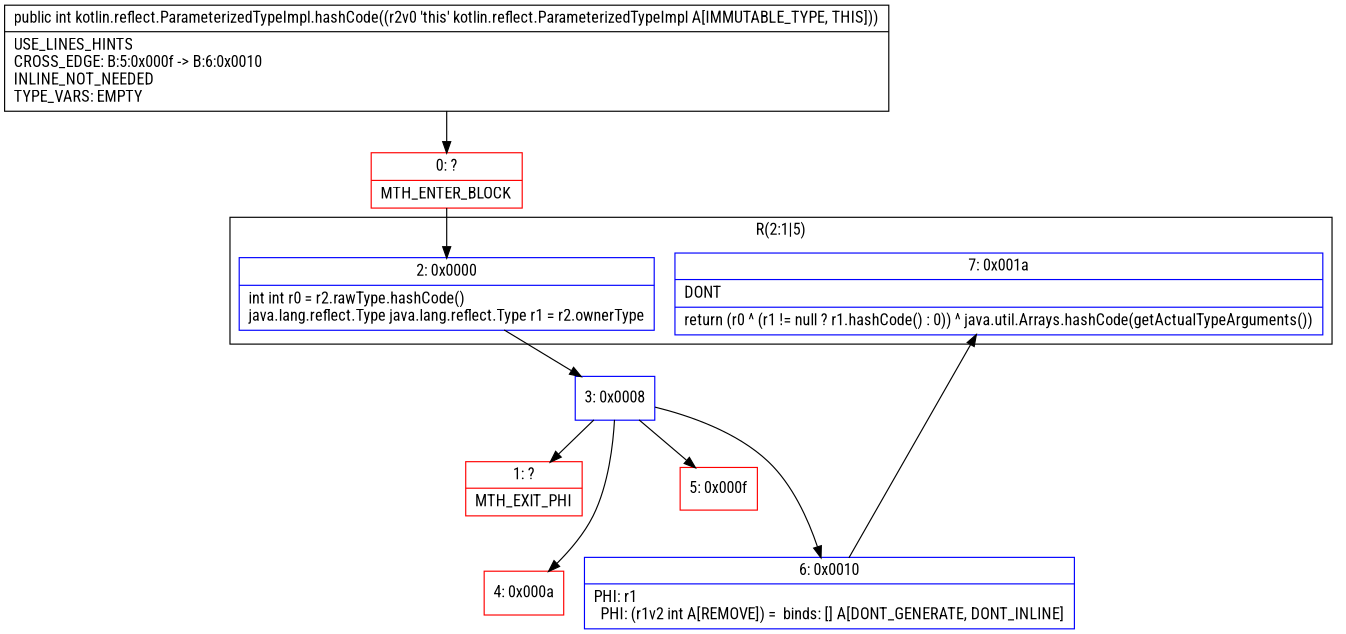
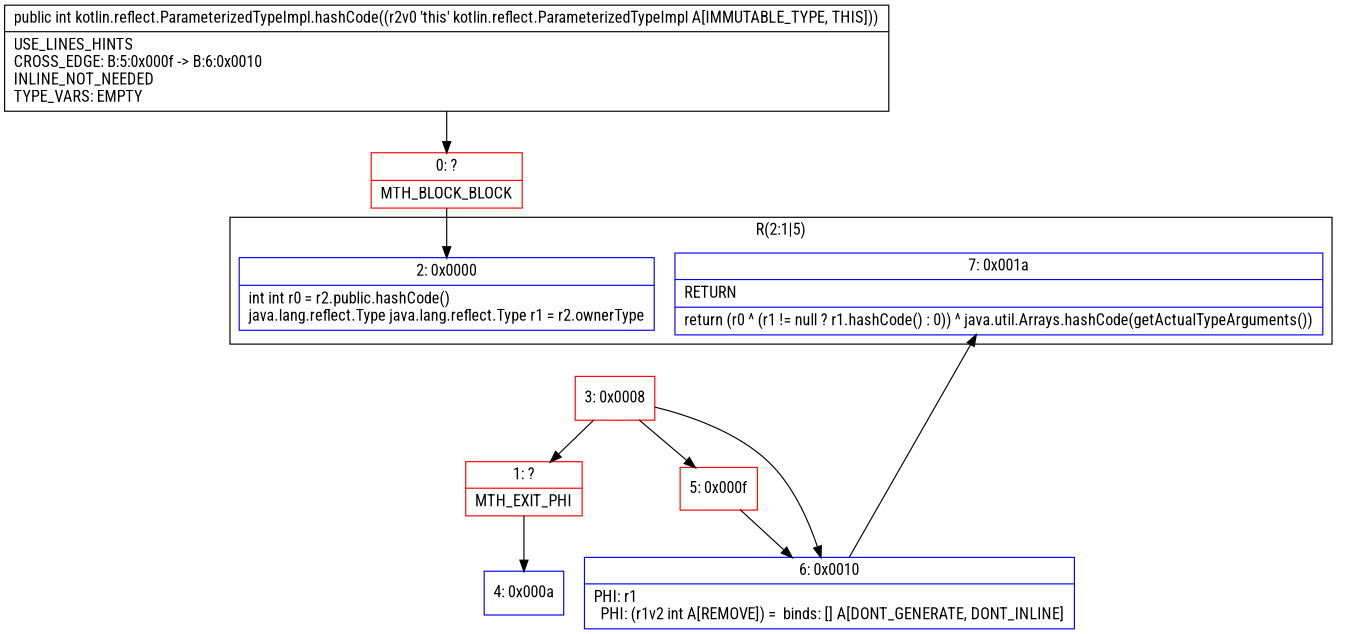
(446, 194) -> (447, 194)
(703, 293) -> (711, 293)
(357, 299) -> (349, 299)
(539, 351) -> none
(615, 398) -> (615, 398)
(600, 498) -> (524, 538)
none -> (762, 530)
(524, 593) -> (524, 593)
